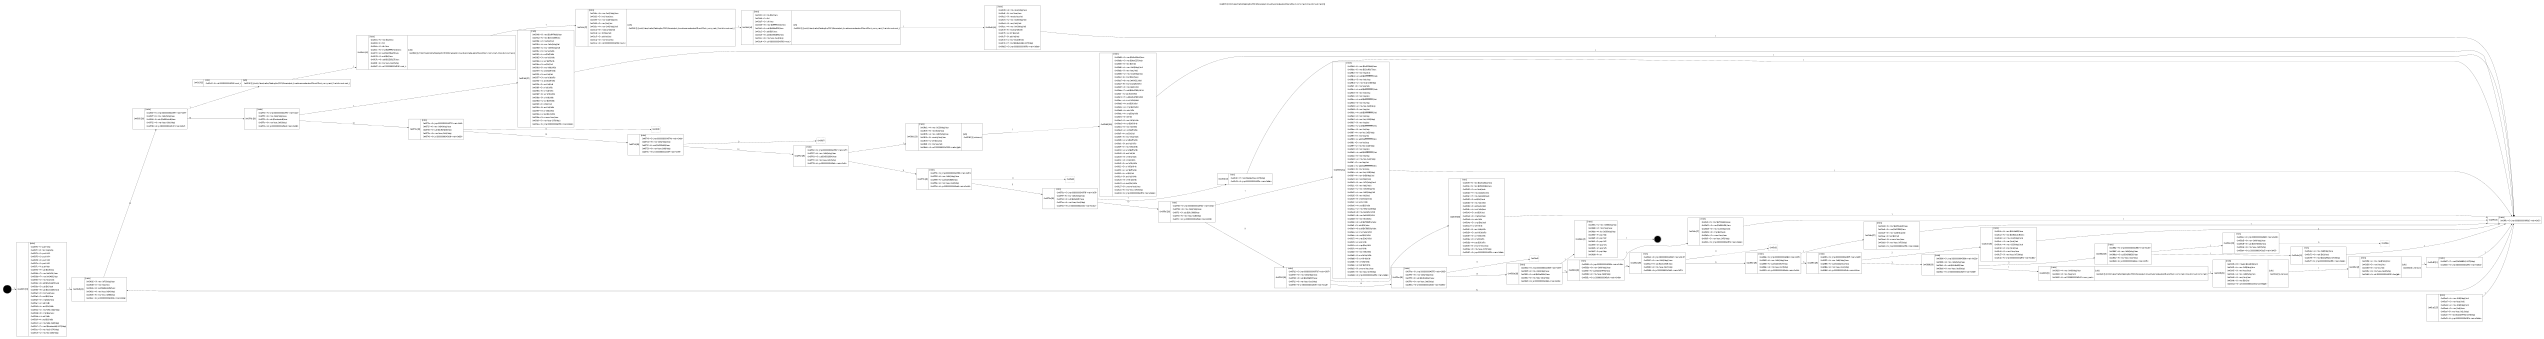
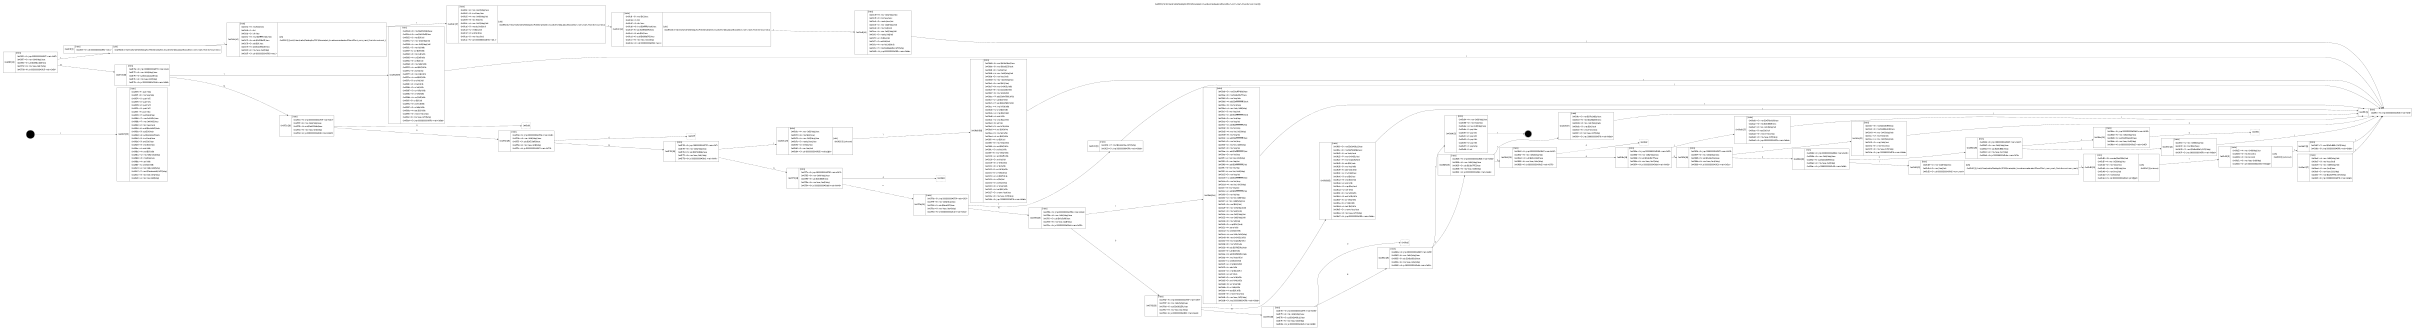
(99, 289) -> none
